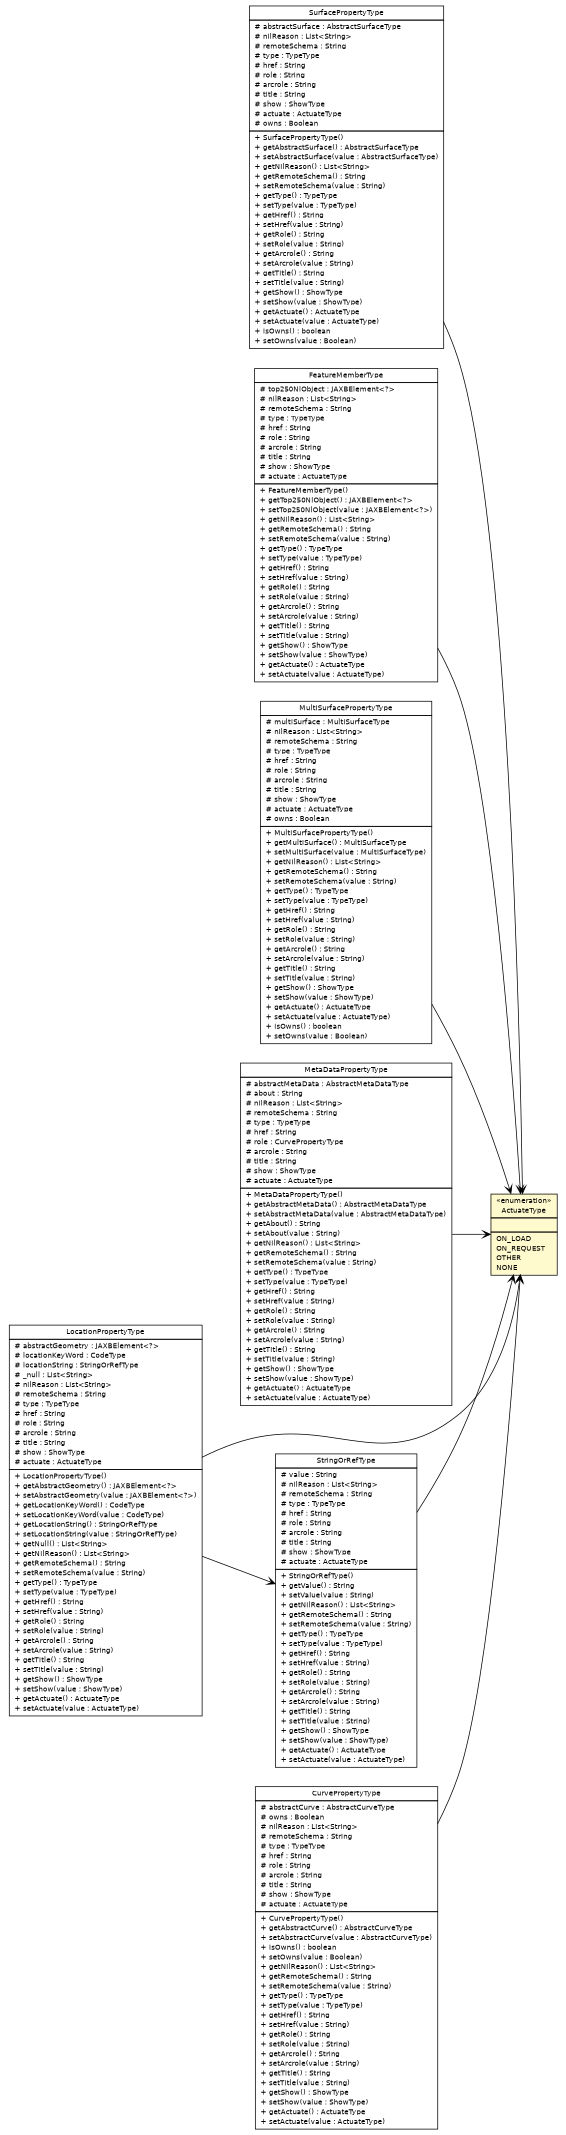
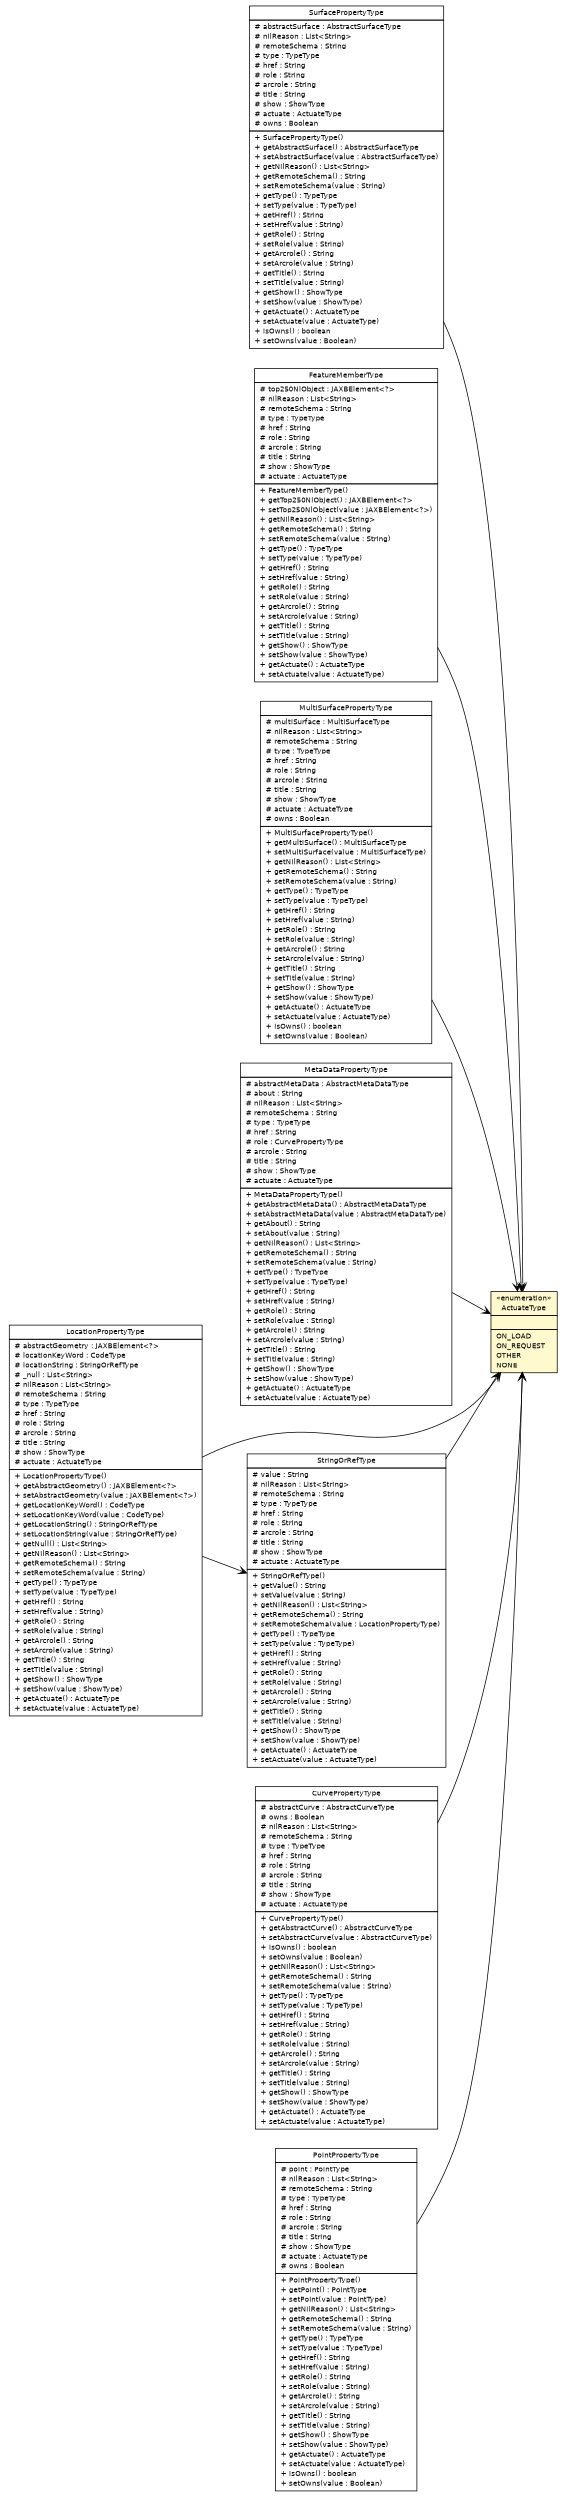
(346, 1624) -> (347, 1624)
none -> (346, 2320)
